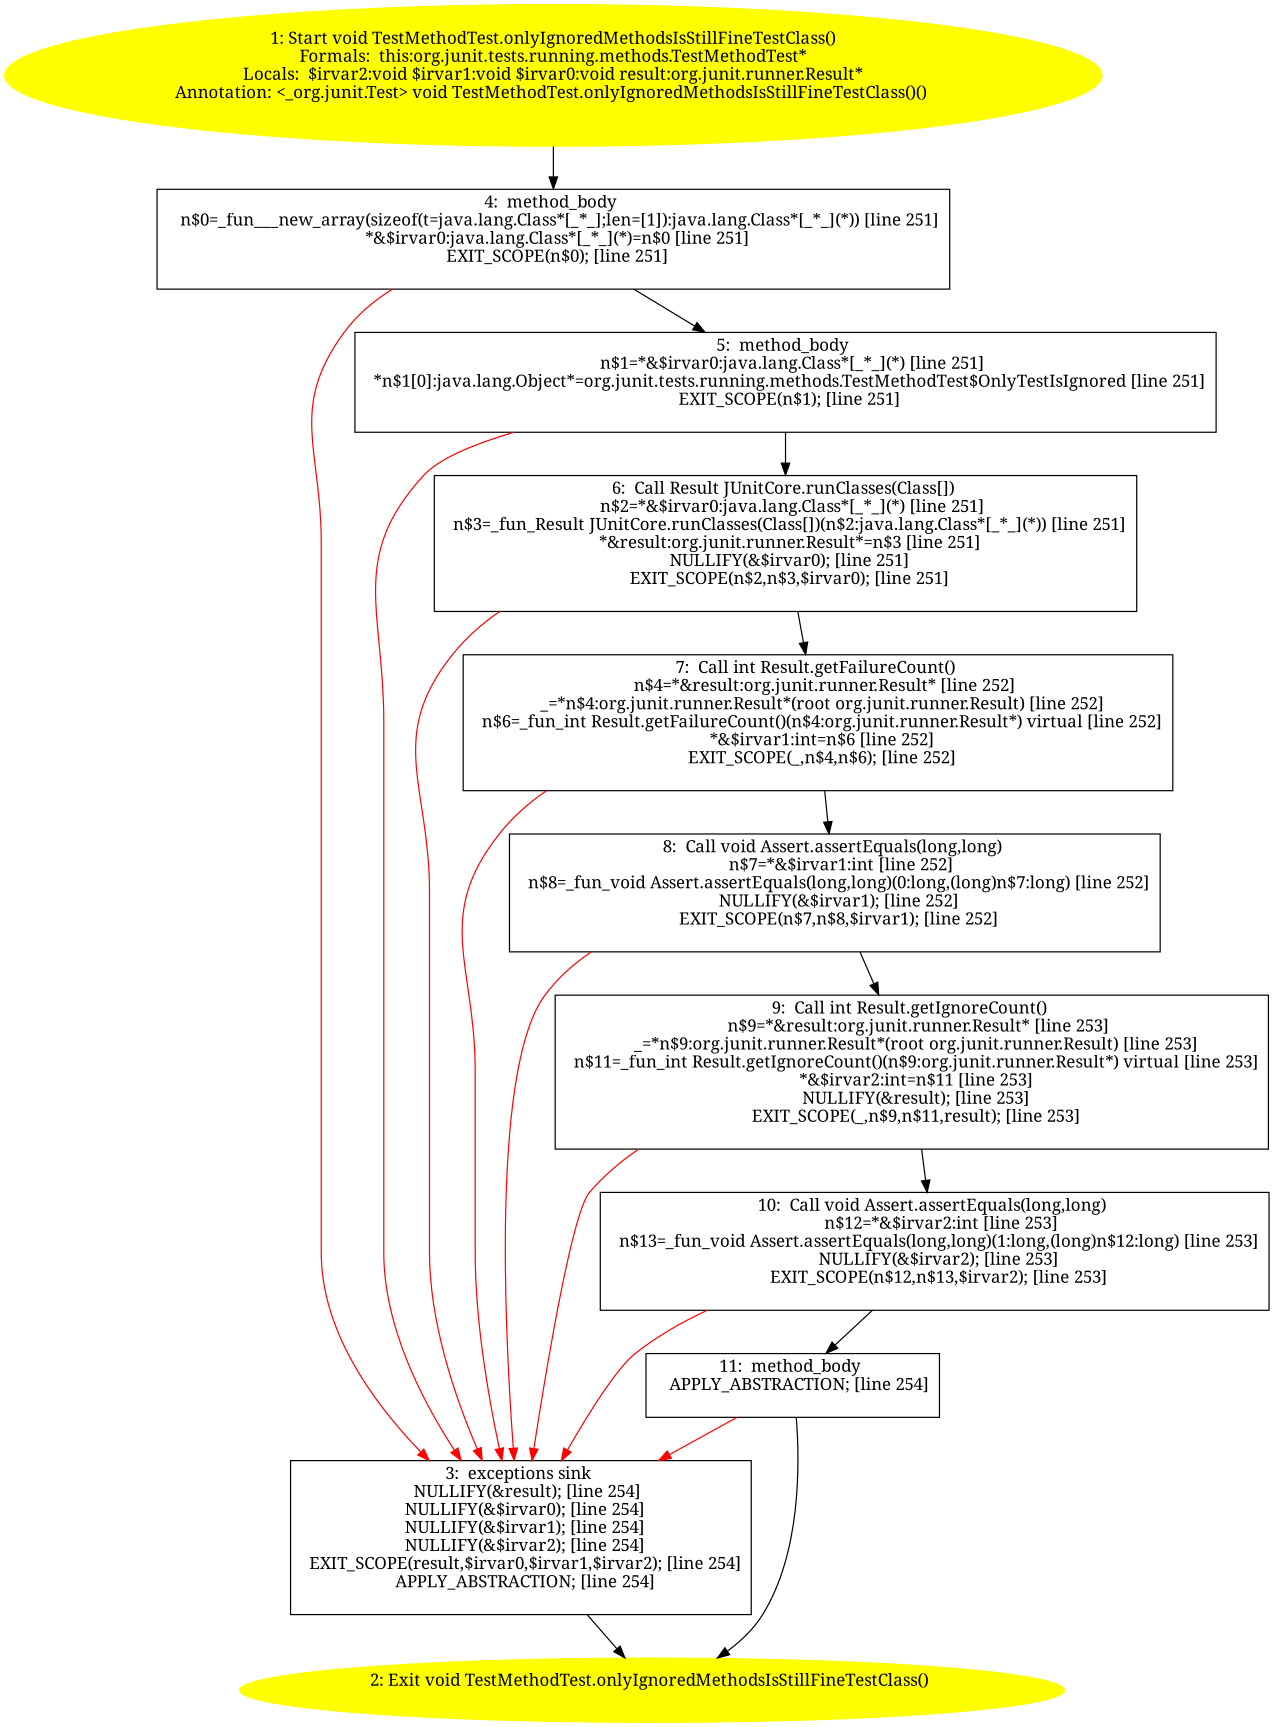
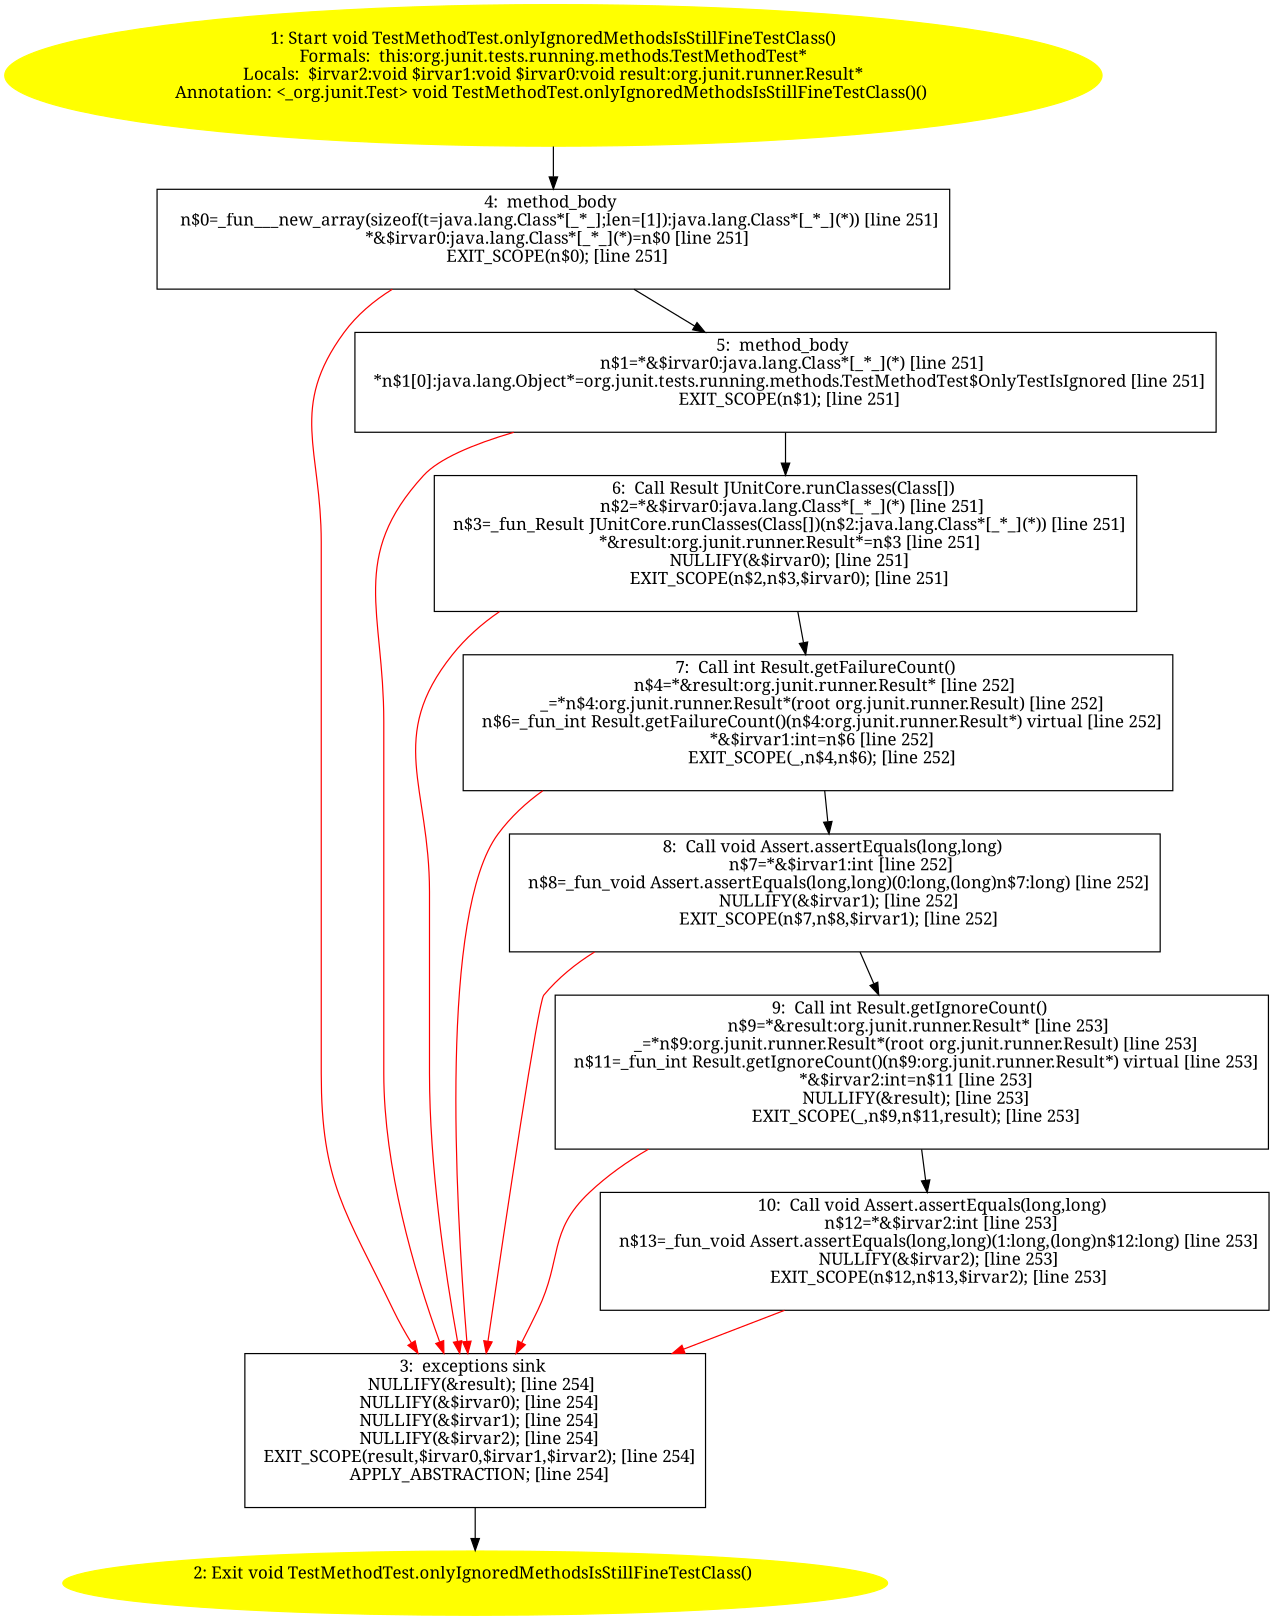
(793, 1385) -> none
